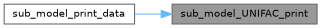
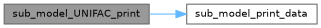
(148, 14) -> (162, 14)
